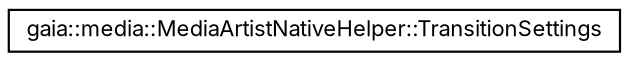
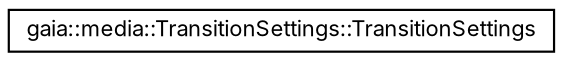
(314, 31) -> (281, 31)
